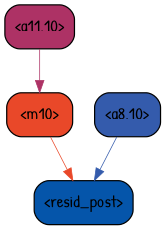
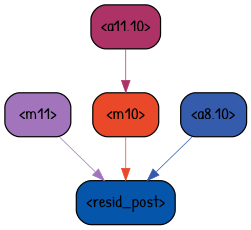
none -> (38, 115)
